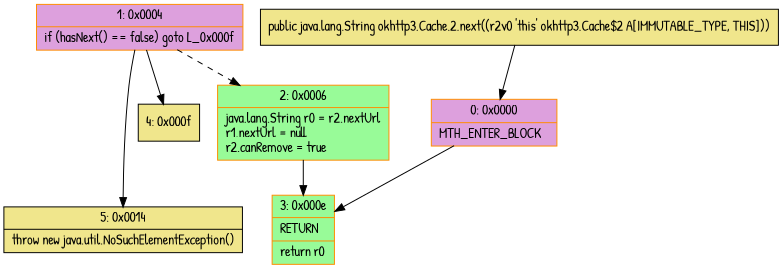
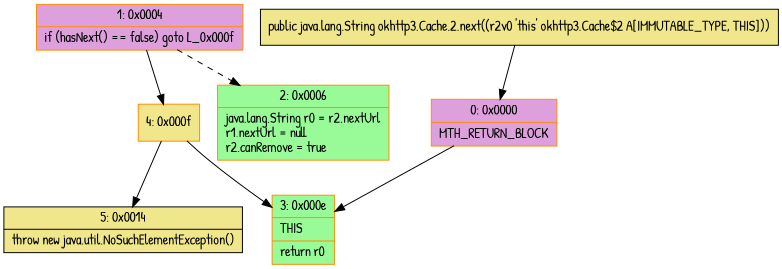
(126, 123) -> (149, 170)
(169, 123) -> (169, 123)
(491, 134) -> (494, 134)
(303, 173) -> (224, 172)
(299, 229) -> (292, 229)
